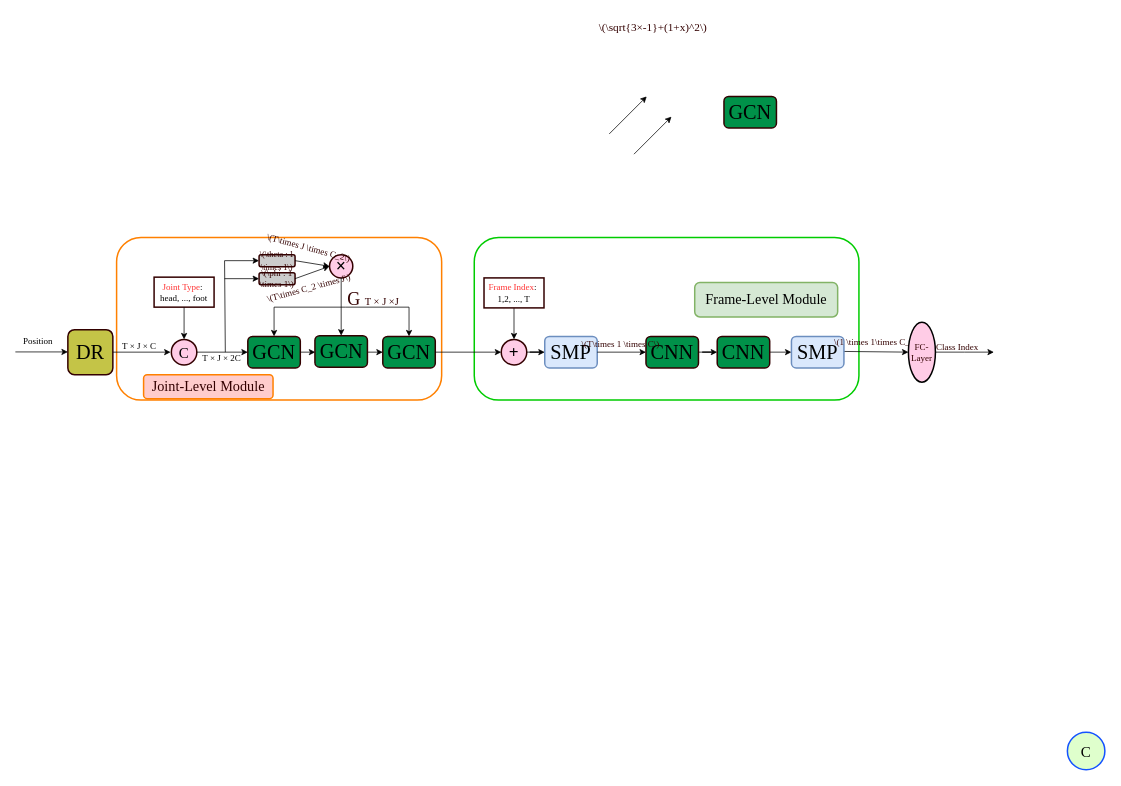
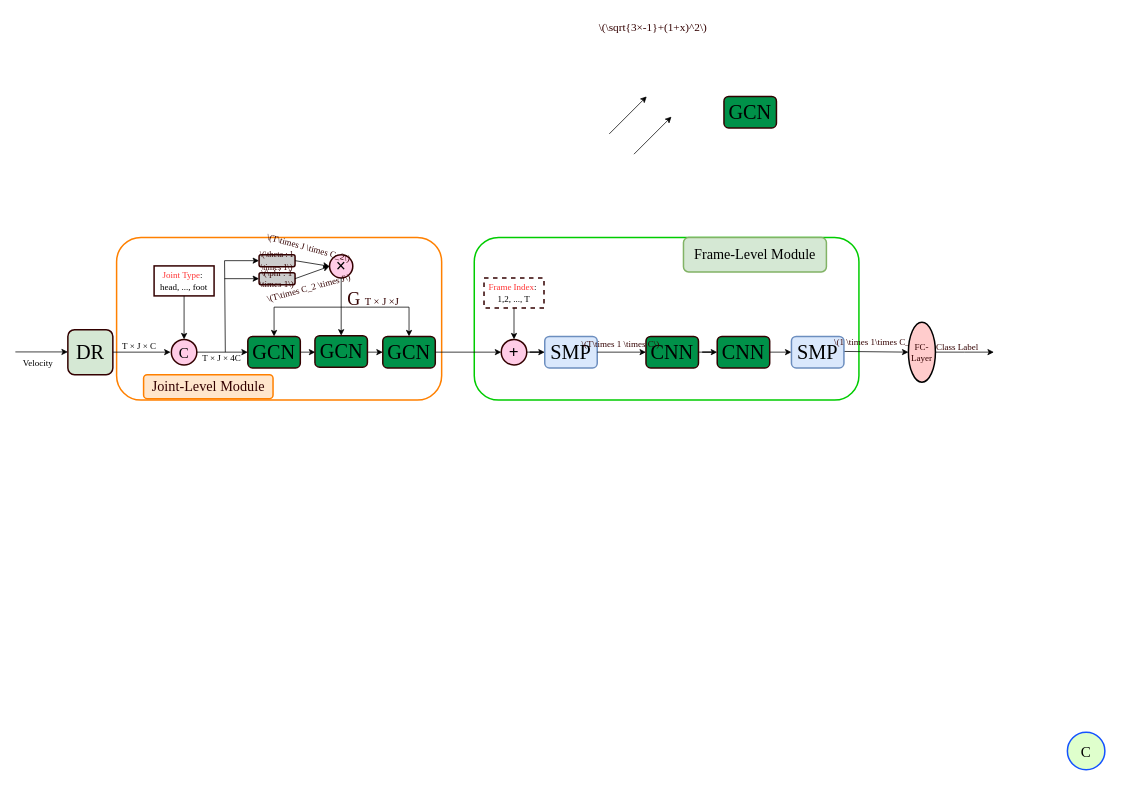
(184, 292) -> (184, 281)
(514, 293) -> (514, 293)
(766, 300) -> (755, 255)
(38, 341) -> none
(958, 347) -> (958, 347)
(90, 352) -> (90, 352)
(922, 352) -> (922, 352)
none -> (38, 363)
(222, 363) -> (222, 363)
(208, 387) -> (208, 387)
